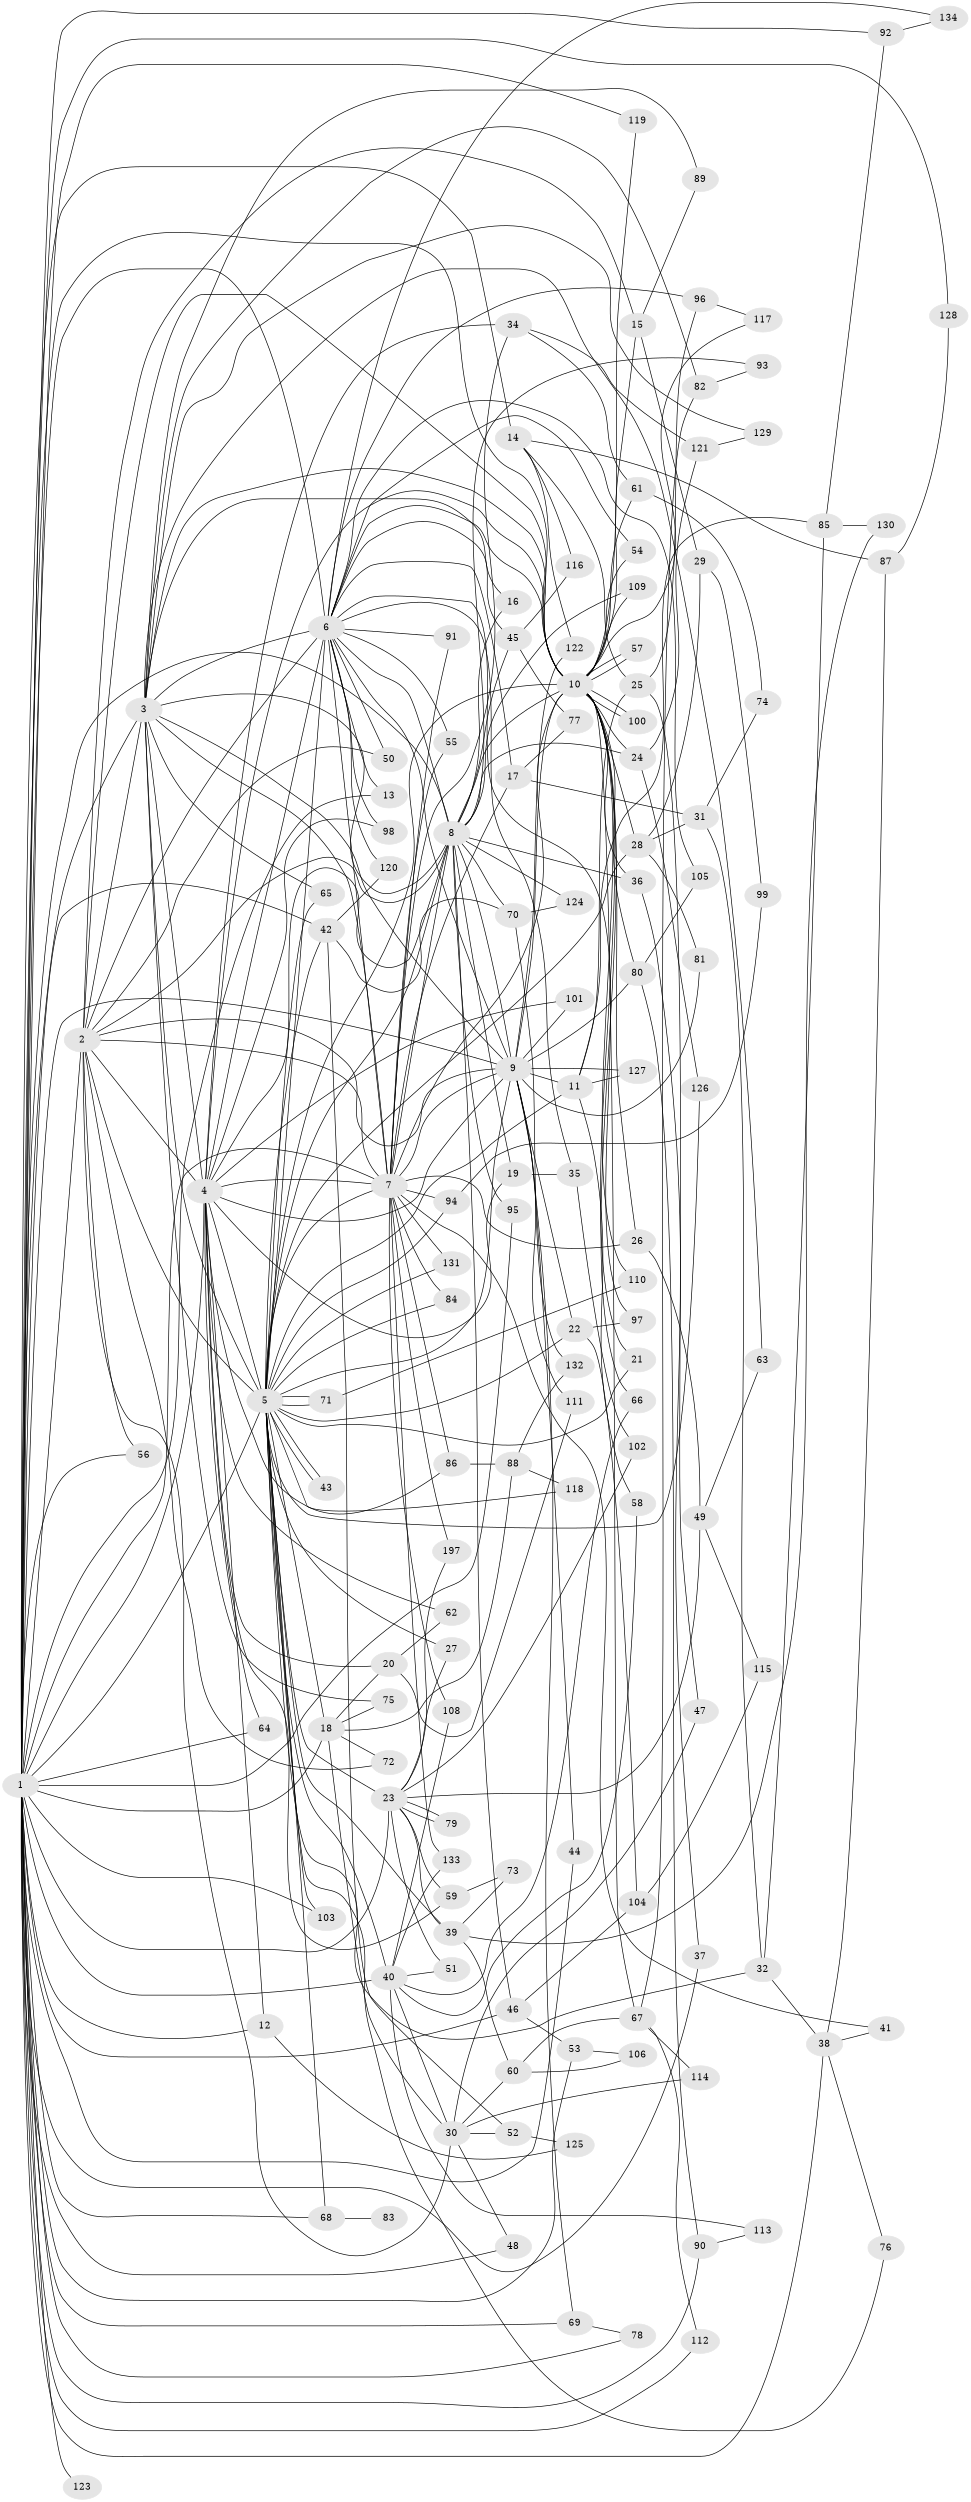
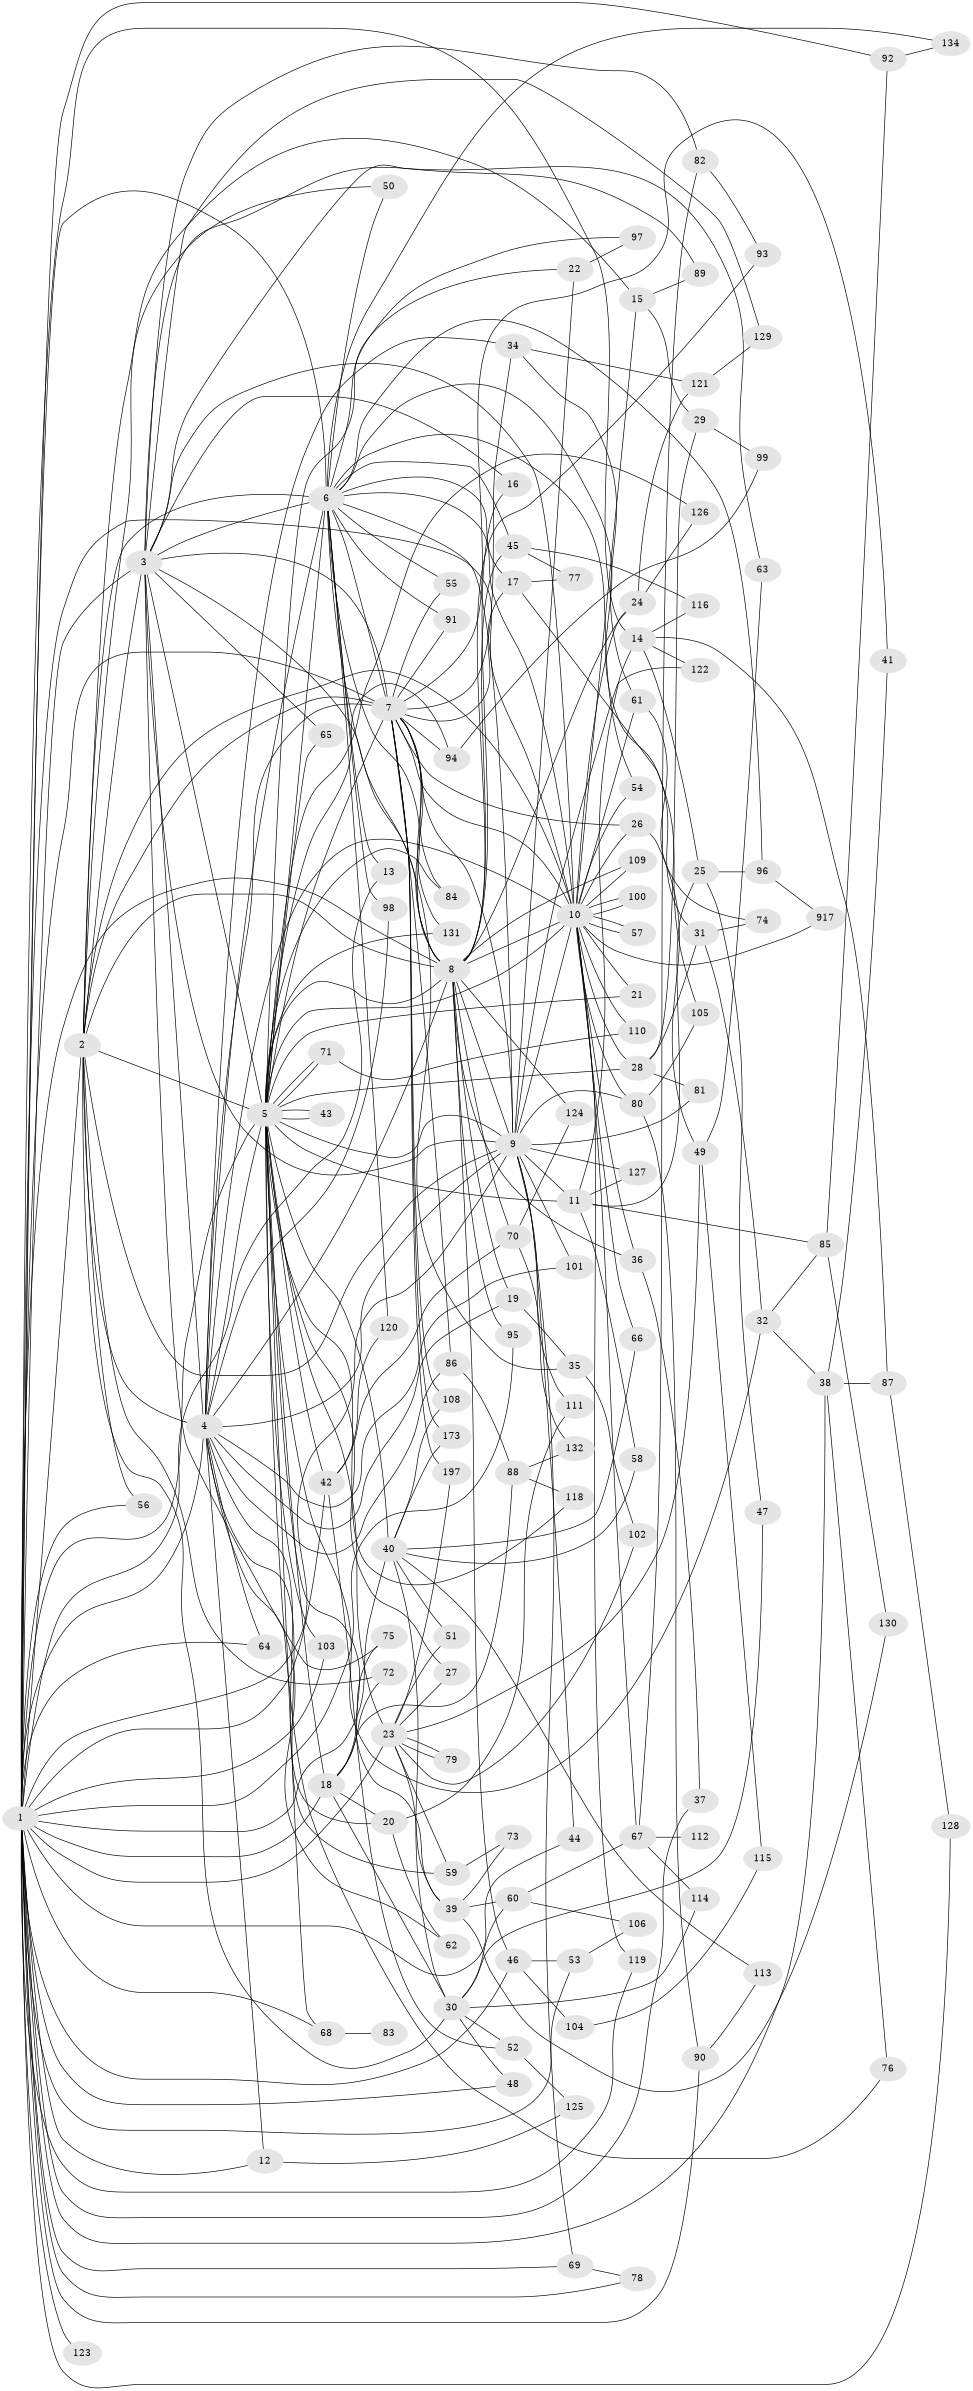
(763, 320) -> (826, 918)
none -> (603, 933)
(623, 1613) -> none
(452, 1861) -> (452, 1437)
(82, 2420) -> none
